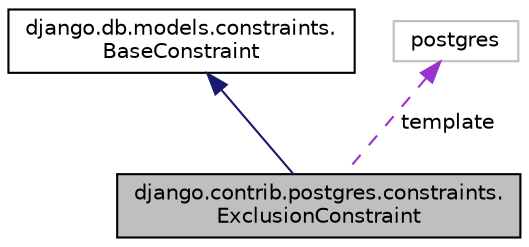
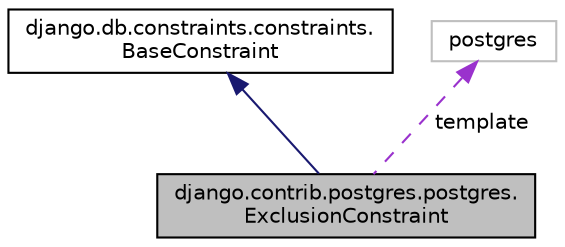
(182, 41) -> (201, 41)
(319, 206) -> (346, 206)
